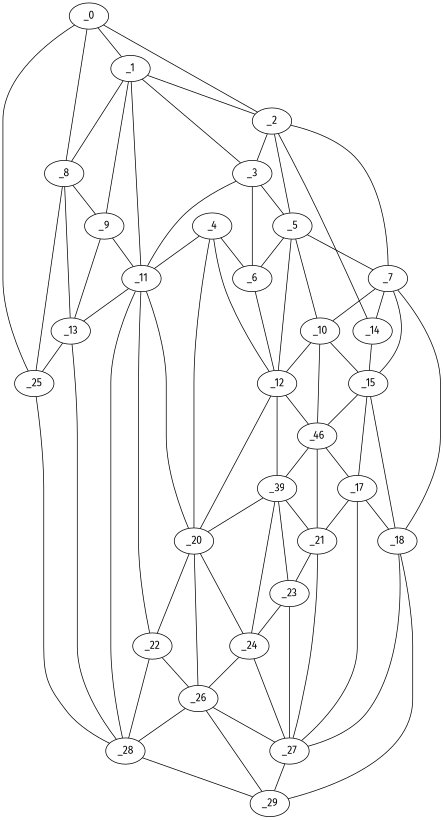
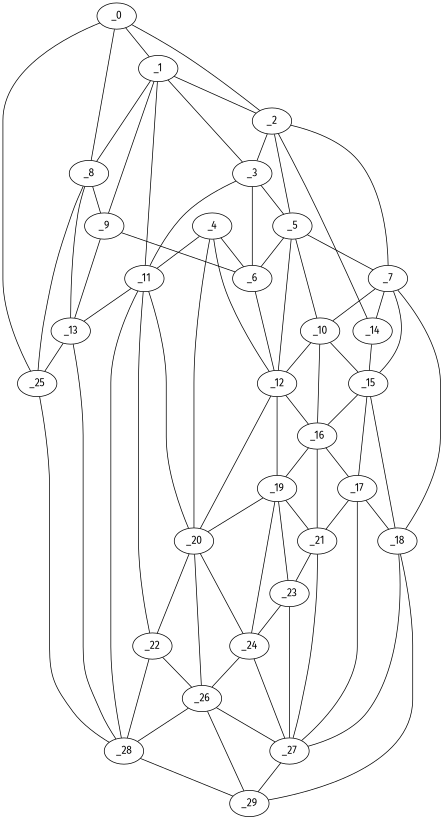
(123, 252) -> (173, 250)
(317, 436) -> (317, 436)
(277, 489) -> (277, 489)
